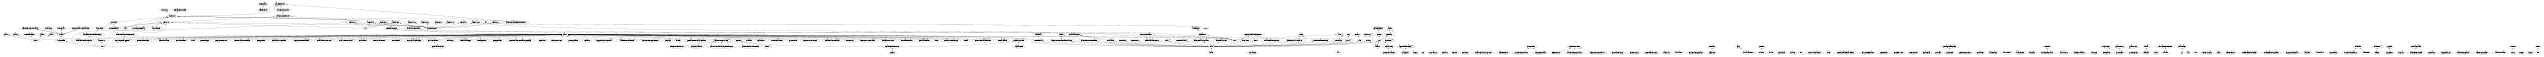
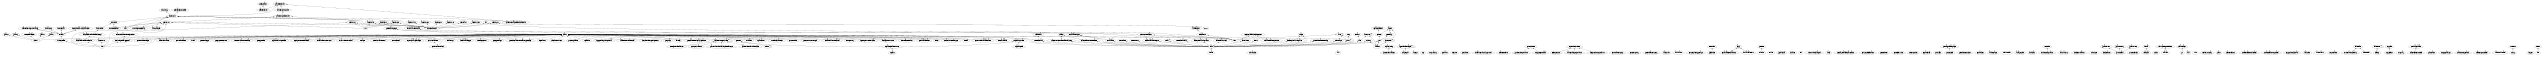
(363, 41) -> (363, 41)
(2106, 47) -> (2106, 47)
none -> (1729, 53)
(2522, 53) -> none
